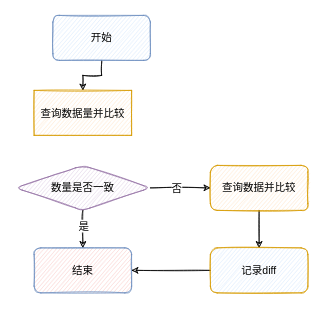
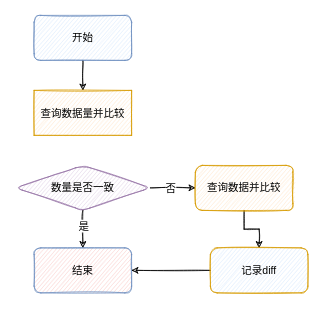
(102, 38) -> (83, 38)
(259, 188) -> (244, 188)
